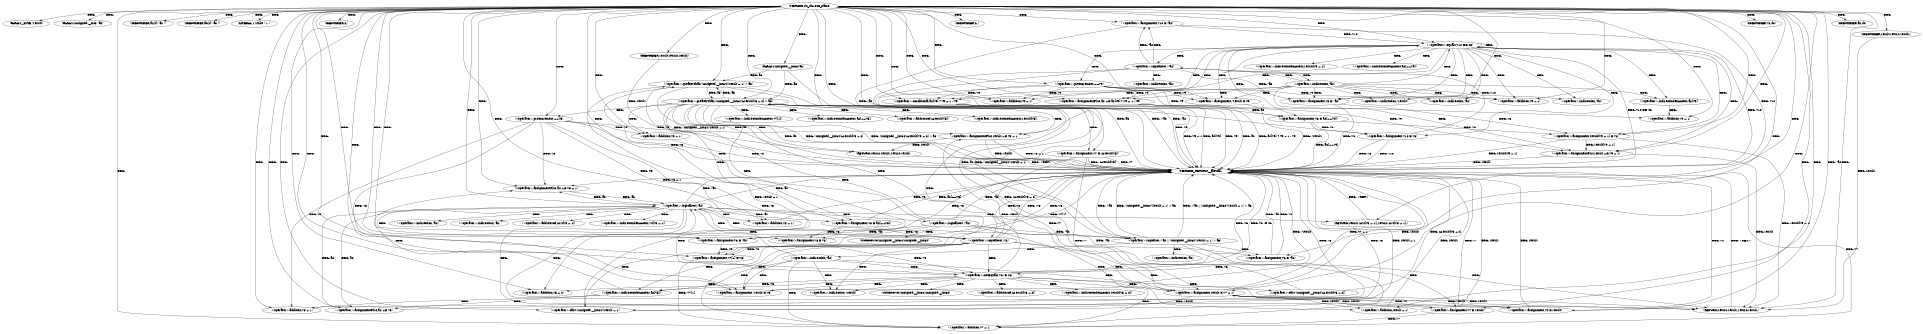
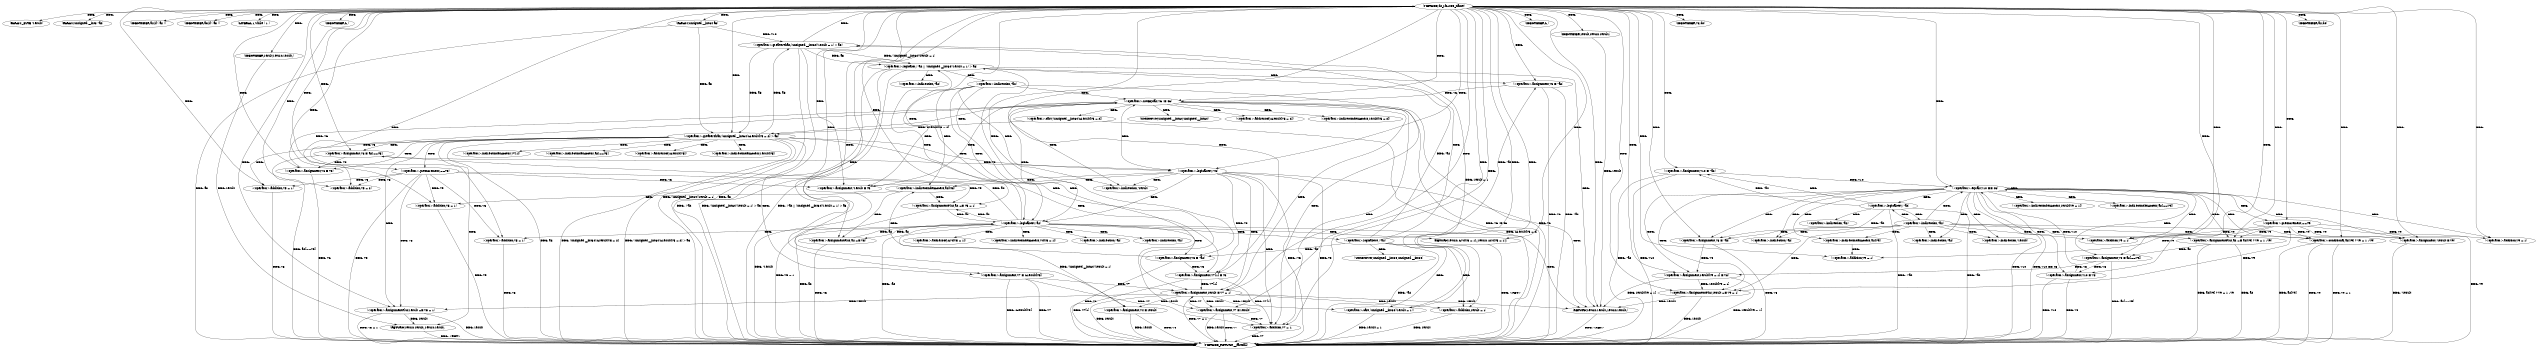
(722, 20) -> (1104, 7)
(756, 76) -> (770, 34)
(1835, 162) -> (854, 162)
(872, 176) -> (797, 337)
(505, 258) -> (1086, 267)
none -> (1201, 283)
(810, 284) -> (1024, 250)
